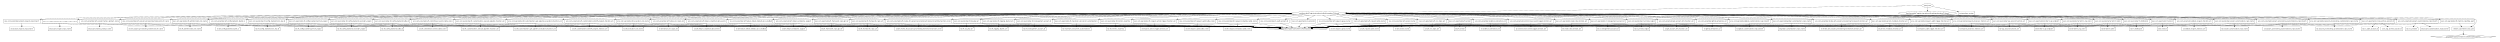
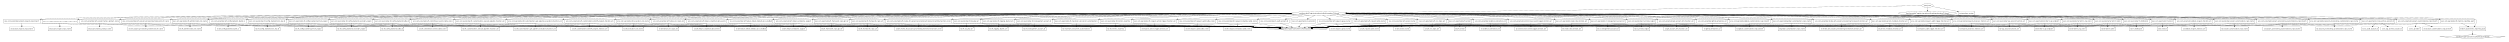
(2463, 29) -> (2472, 29)
